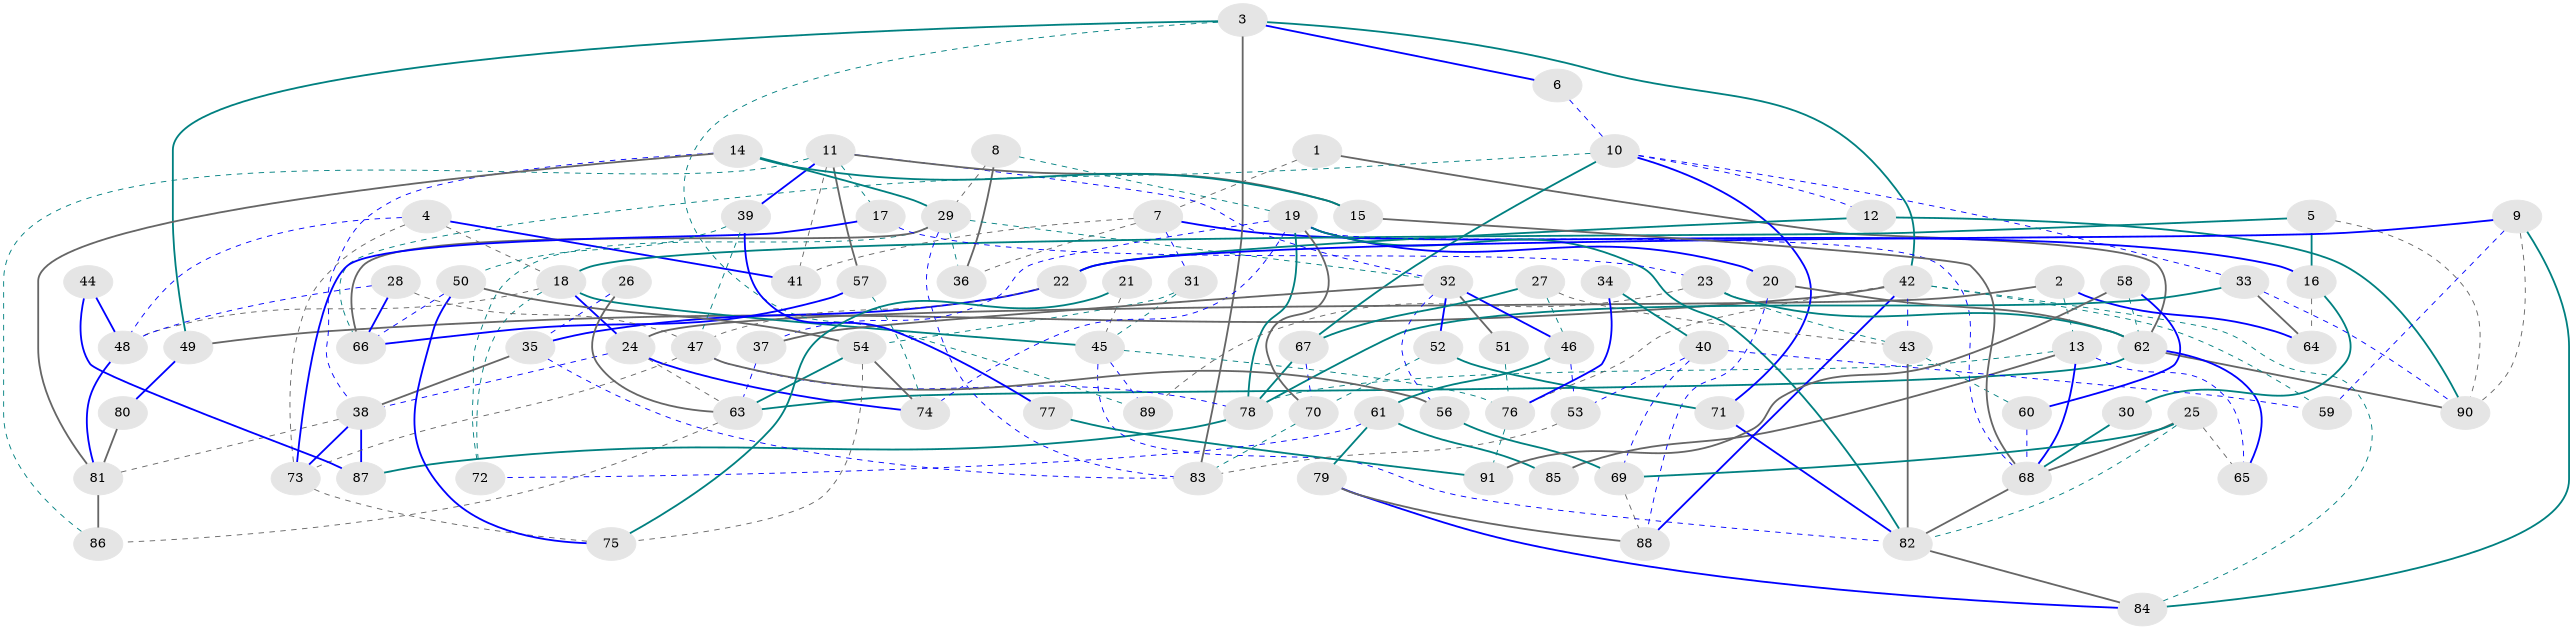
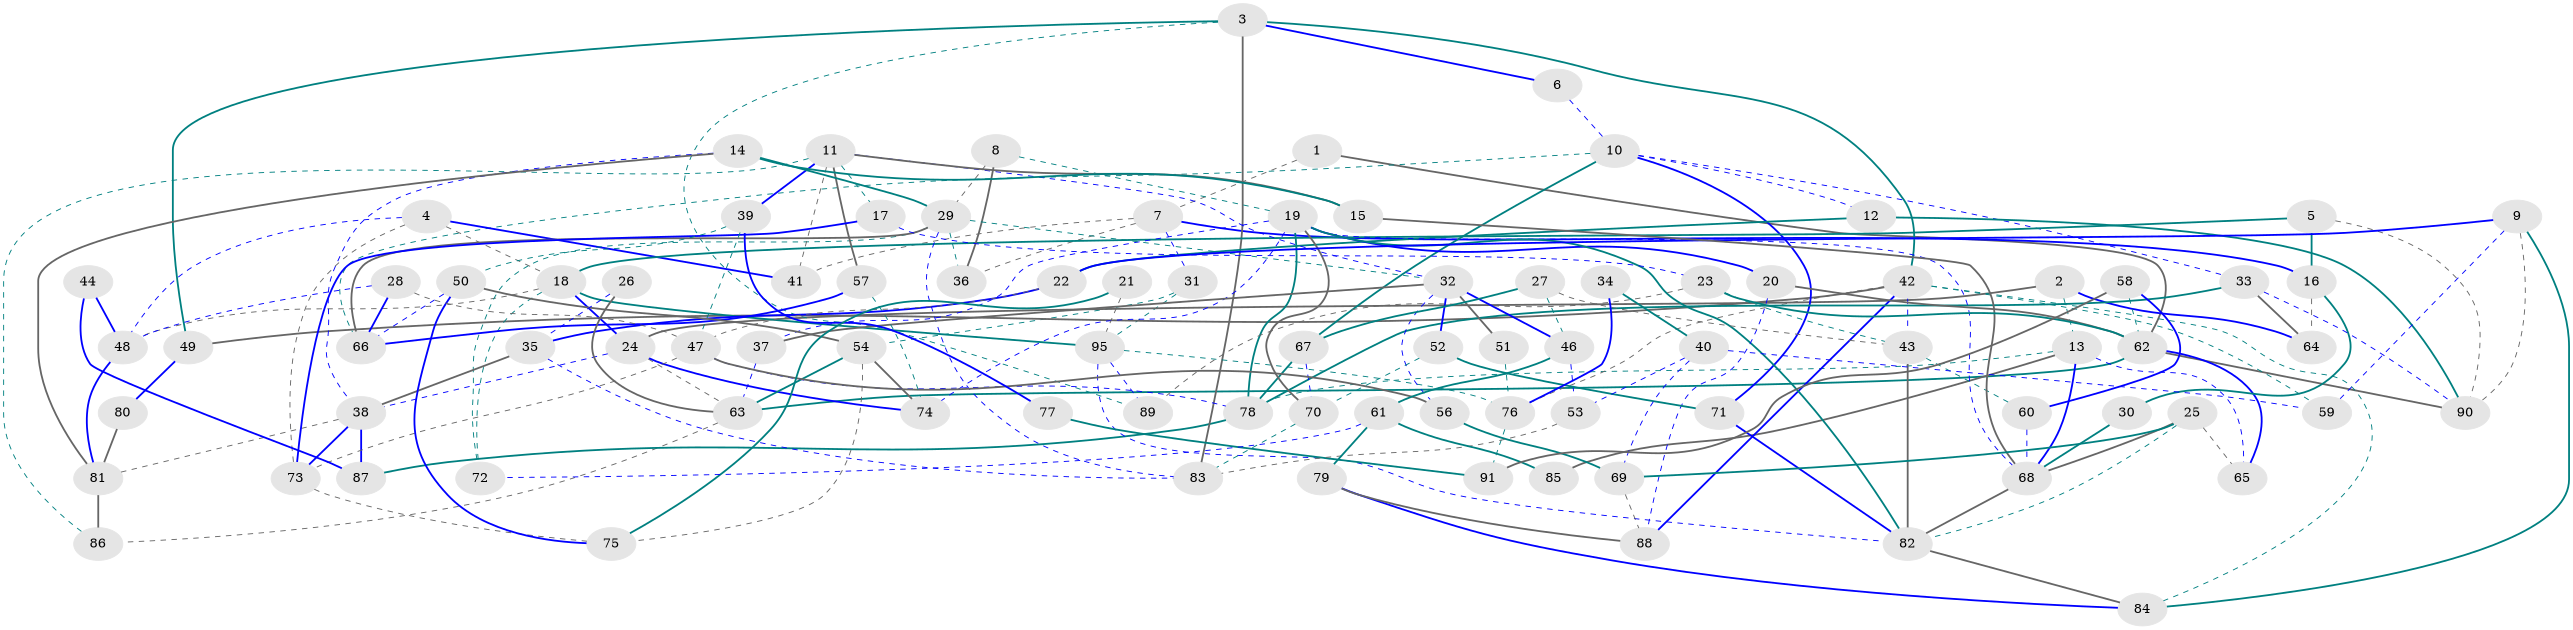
(1100, 348) -> (1100, 348)
